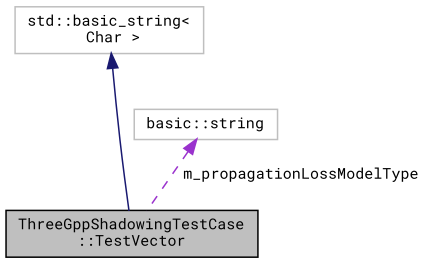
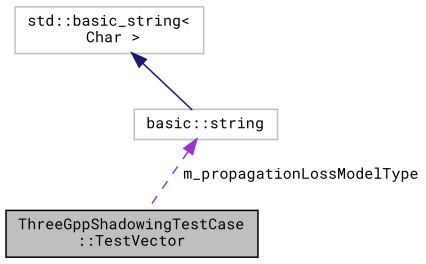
(120, 140) -> (168, 87)
